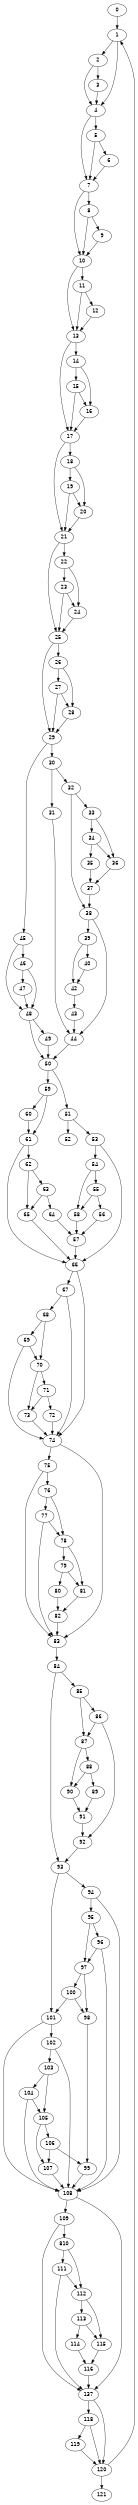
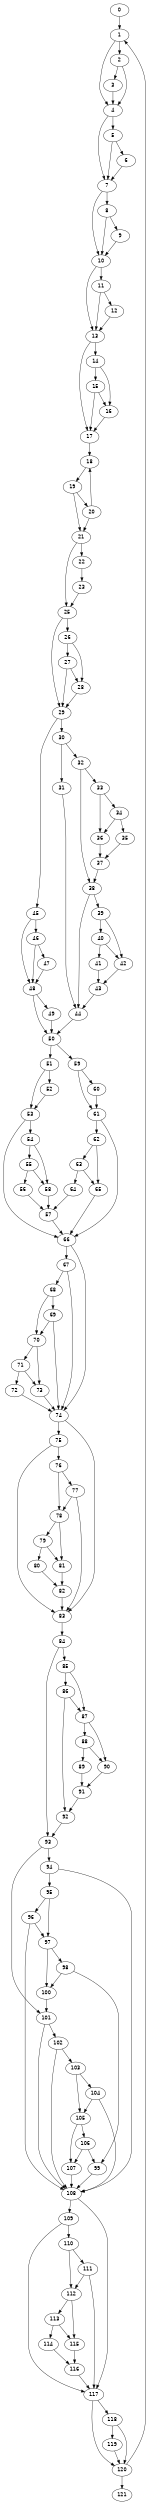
(54, 484) -> none
(83, 484) -> (91, 489)
(77, 613) -> none
none -> (98, 964)
none -> (41, 1101)
(78, 2004) -> (57, 1979)
(64, 2244) -> (69, 2244)
(89, 2395) -> (94, 2395)
